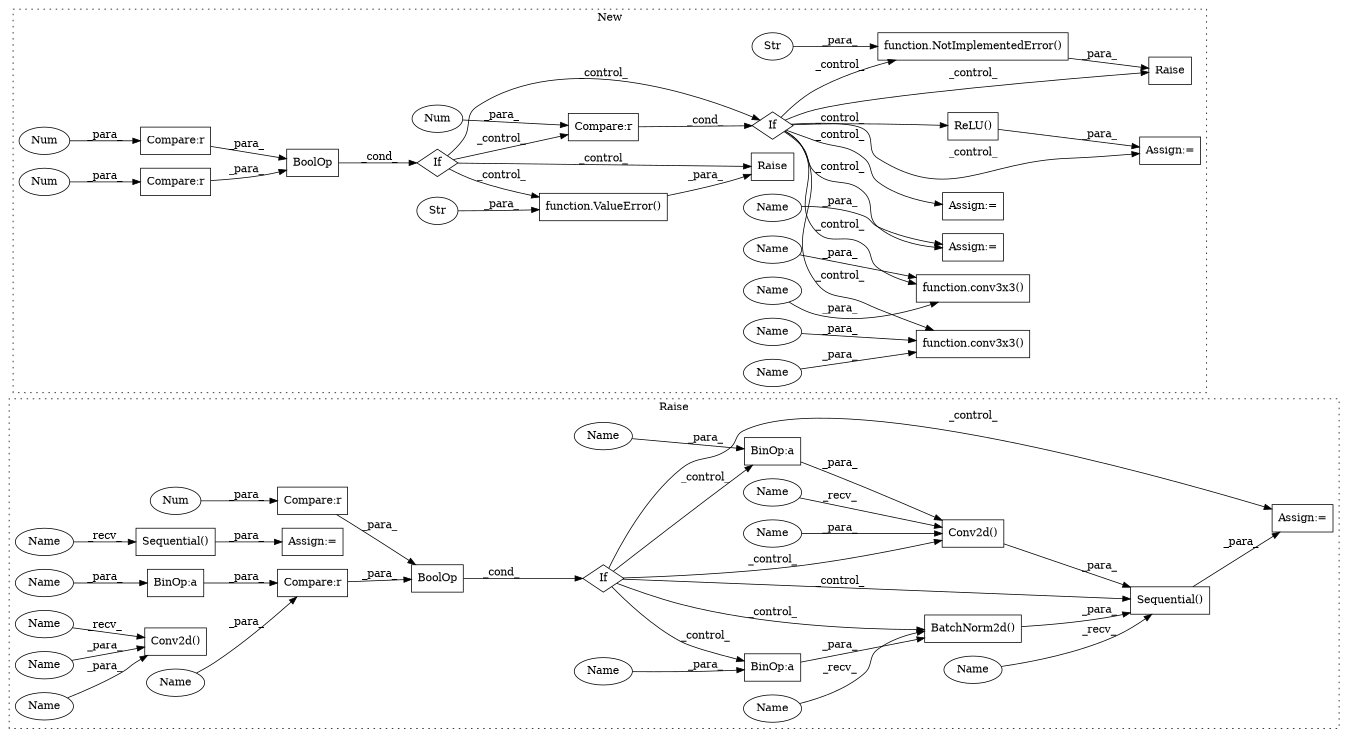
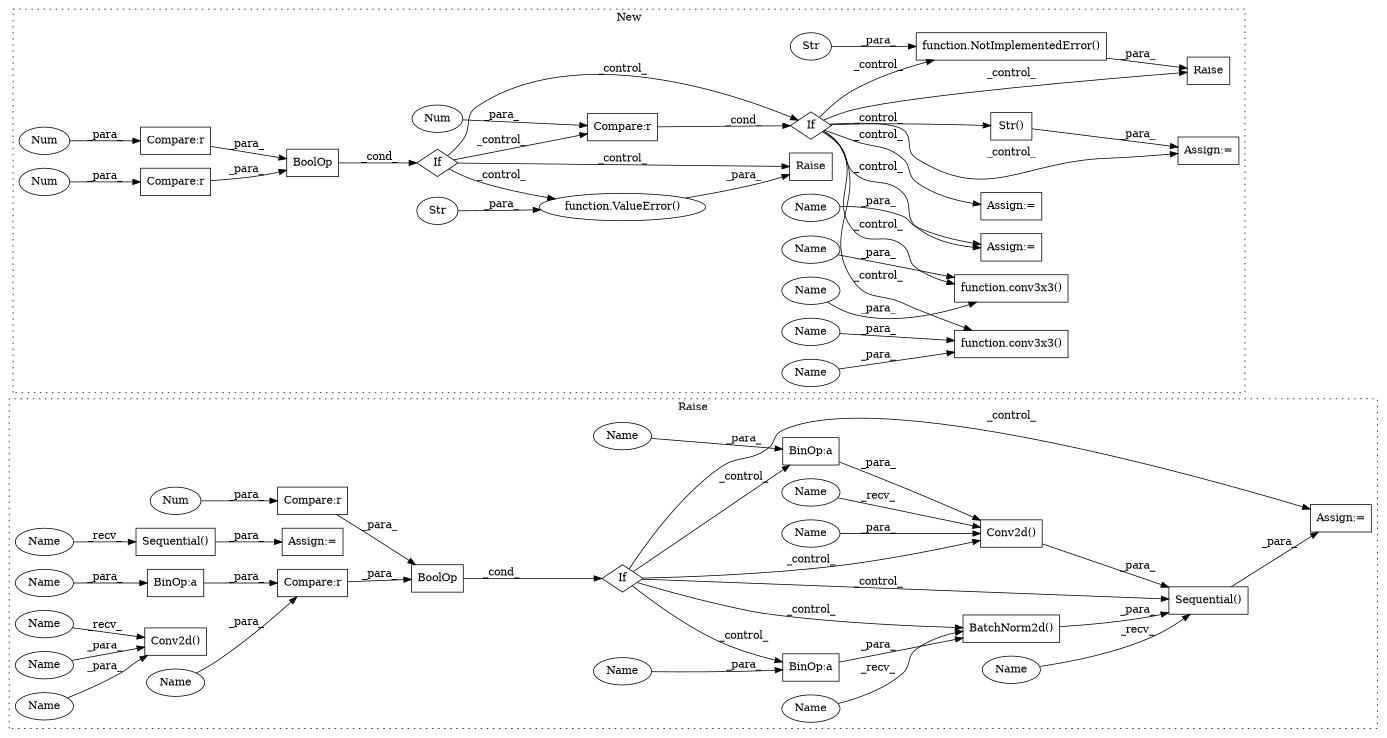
(973, 126) -> (1011, 126)
(603, 207) -> (622, 207)
